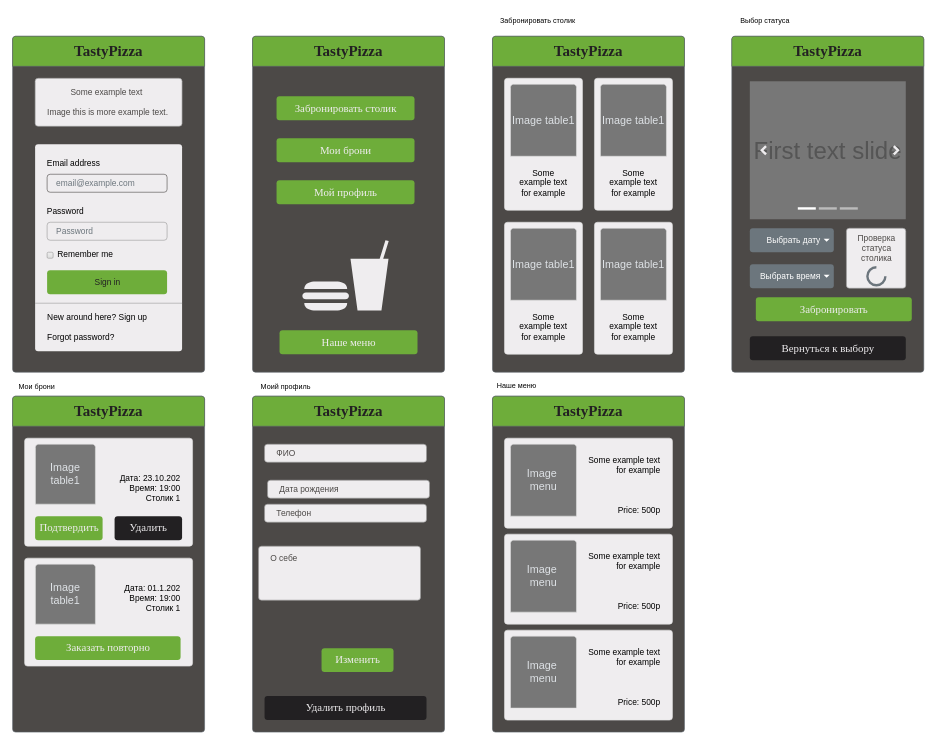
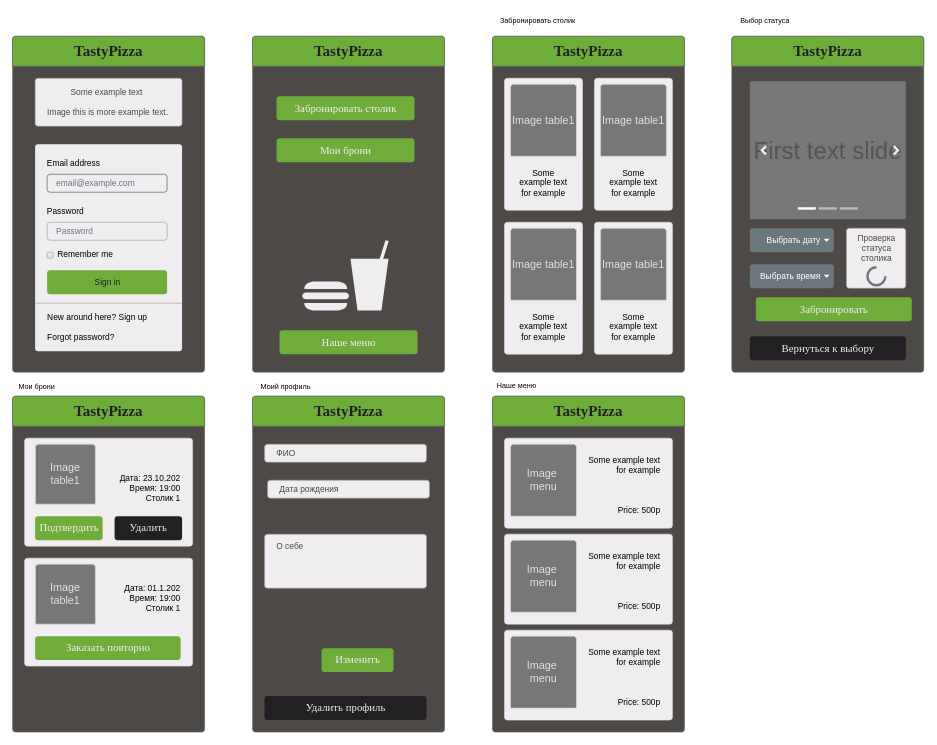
(345, 192) -> none
(345, 513) -> none
(339, 573) -> (345, 561)
